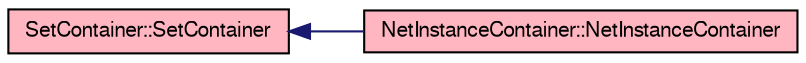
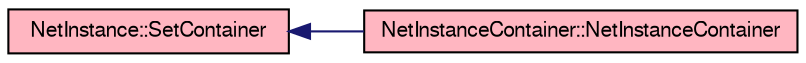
(149, 31) -> (149, 31)
